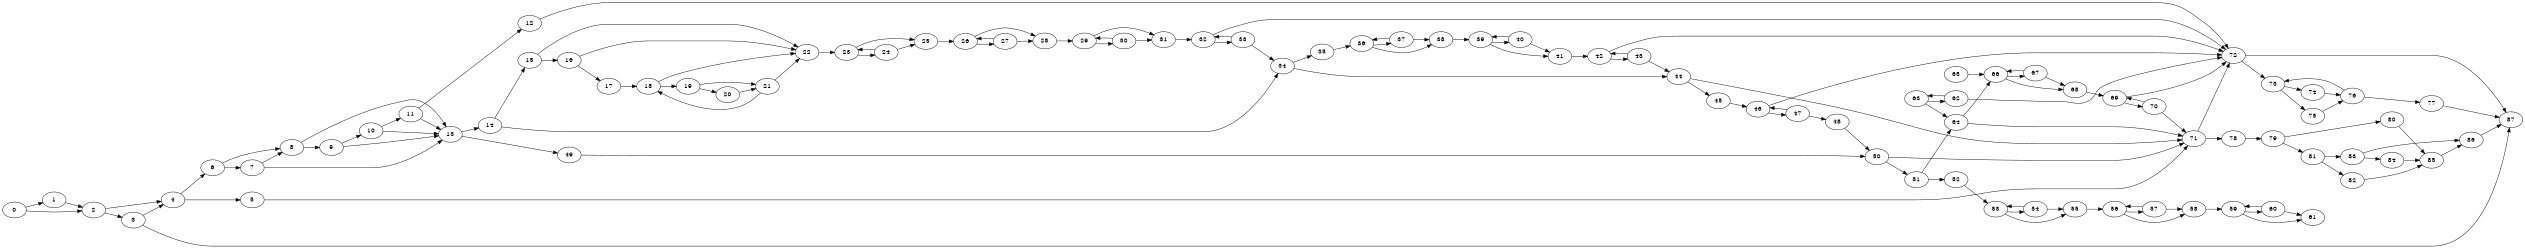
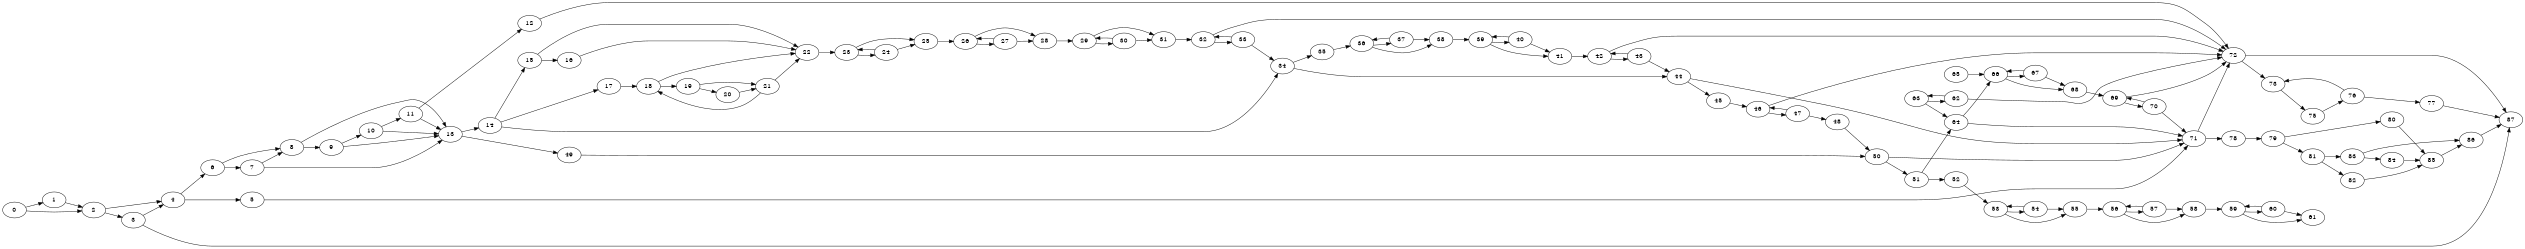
(587, 72) -> (547, 107)
(2313, 92) -> none
